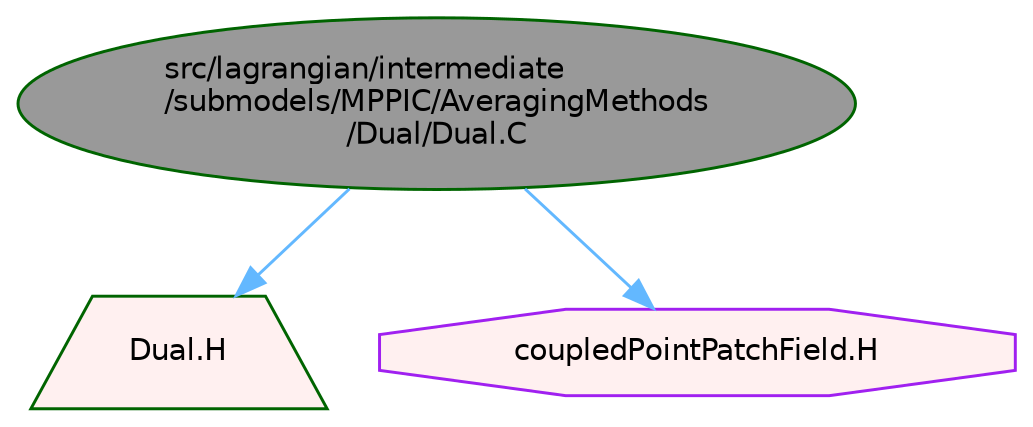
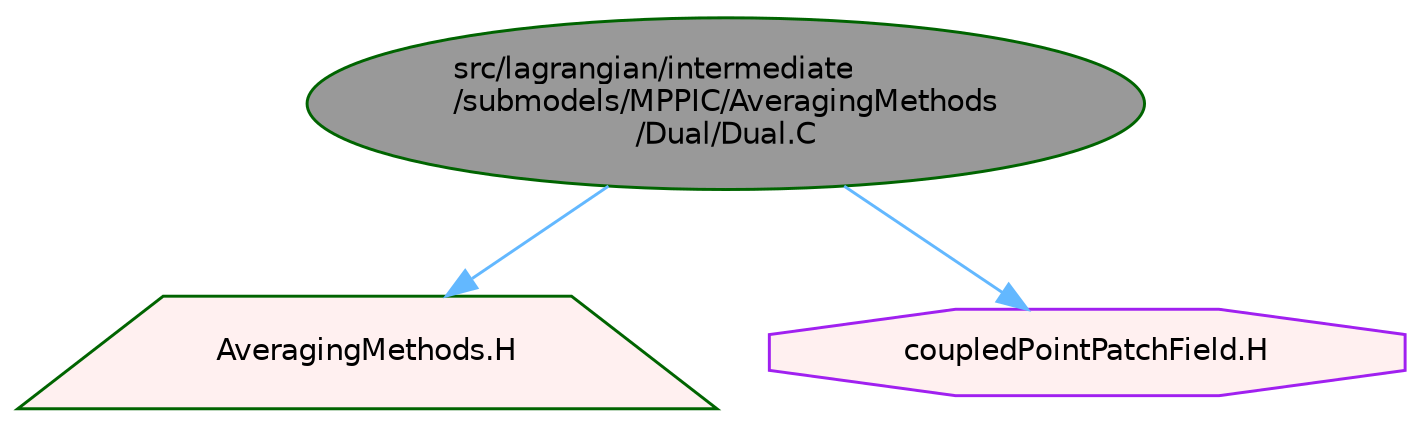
(179, 352) -> (367, 352)
